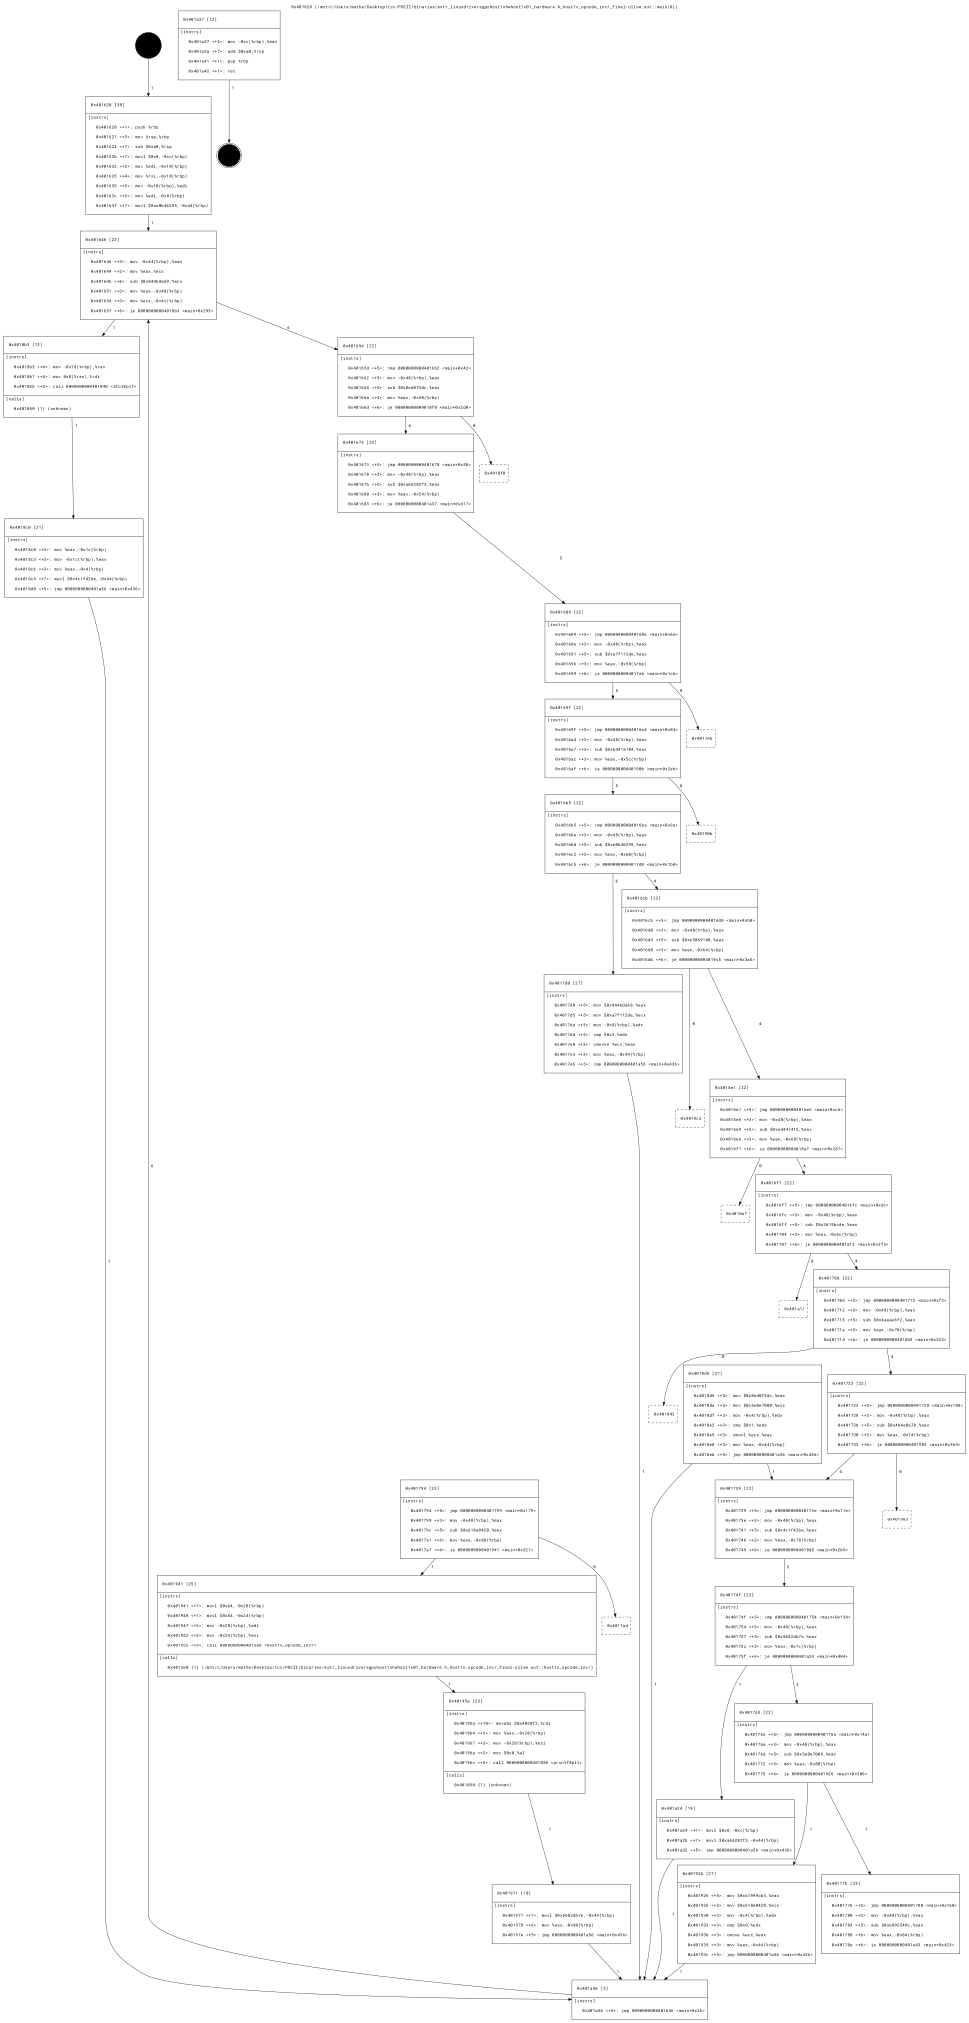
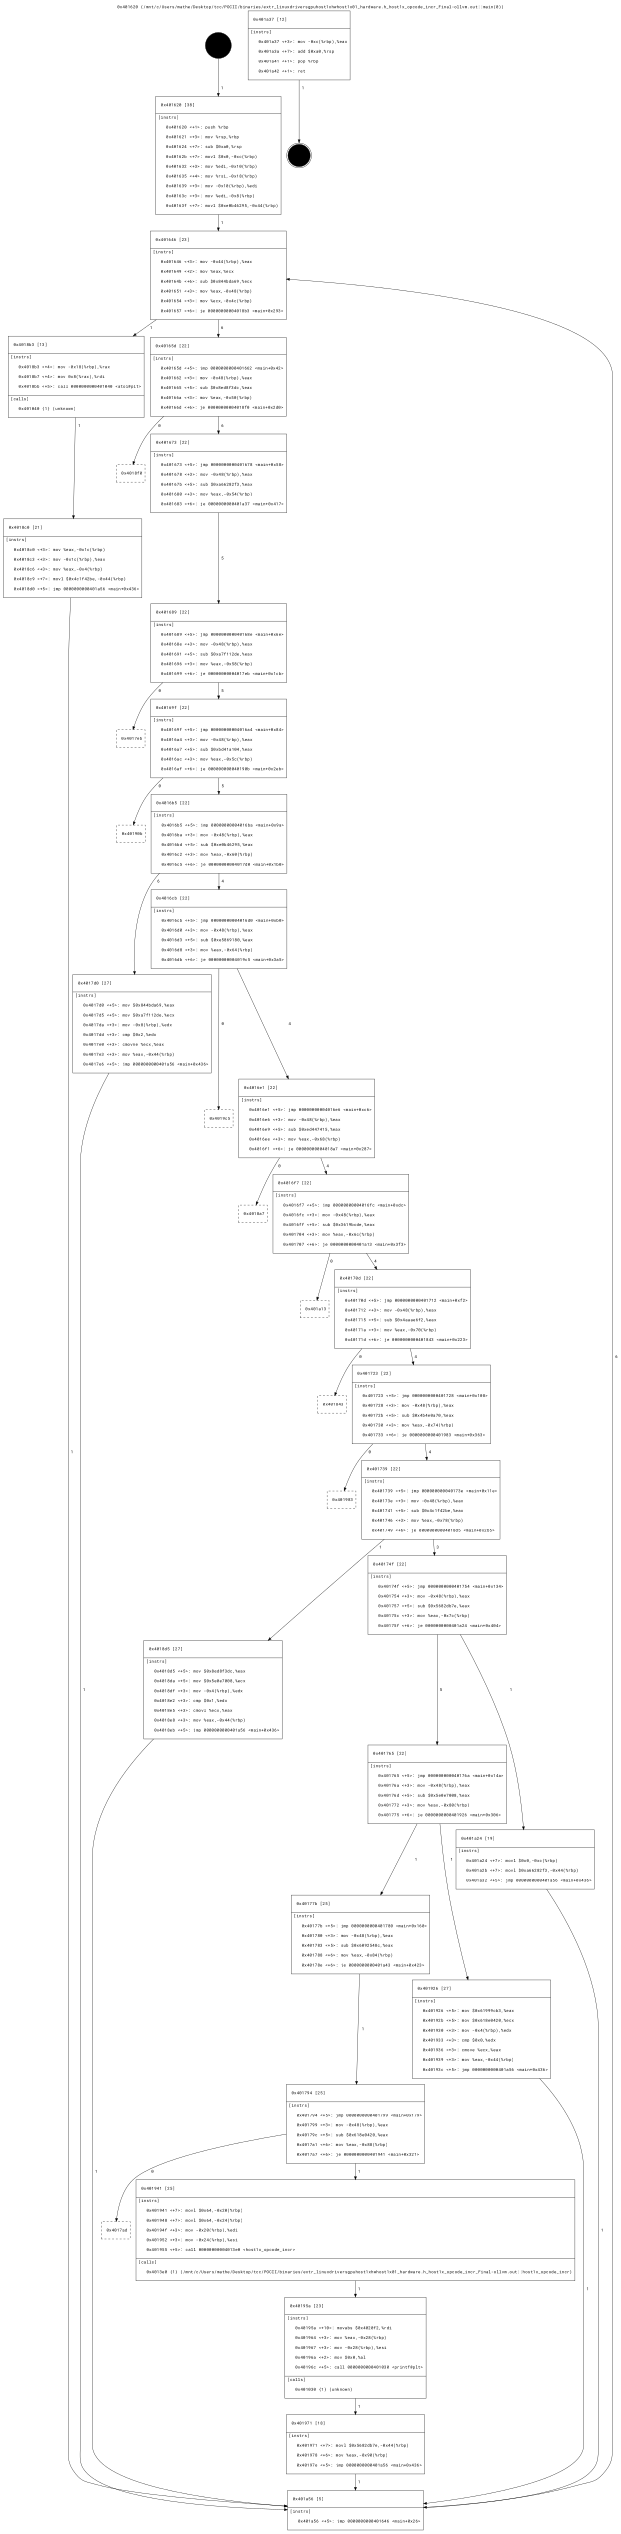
(769, 1470) -> (327, 1589)
(796, 1685) -> (440, 1690)
none -> (358, 2028)
